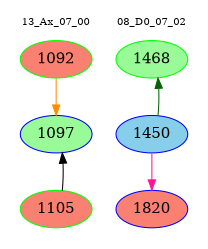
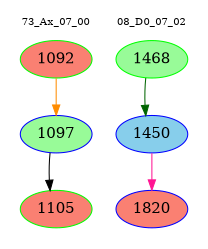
(56, 22) -> (56, 22)
(159, 102) -> (145, 92)
(63, 177) -> (49, 166)
